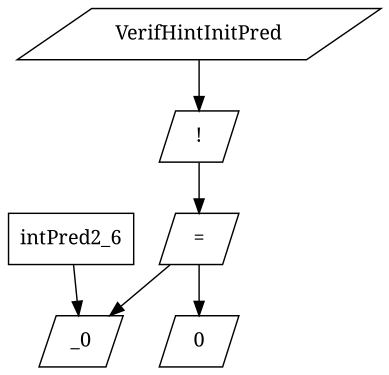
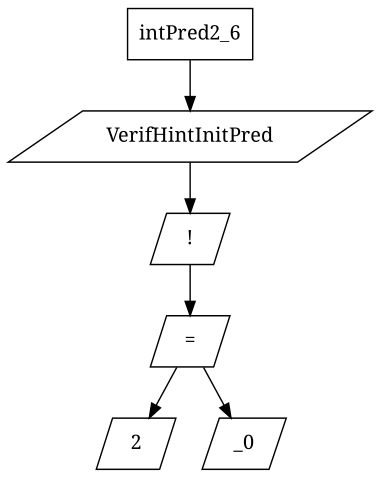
(75, 283) -> (190, 78)
(199, 341) -> (136, 444)
